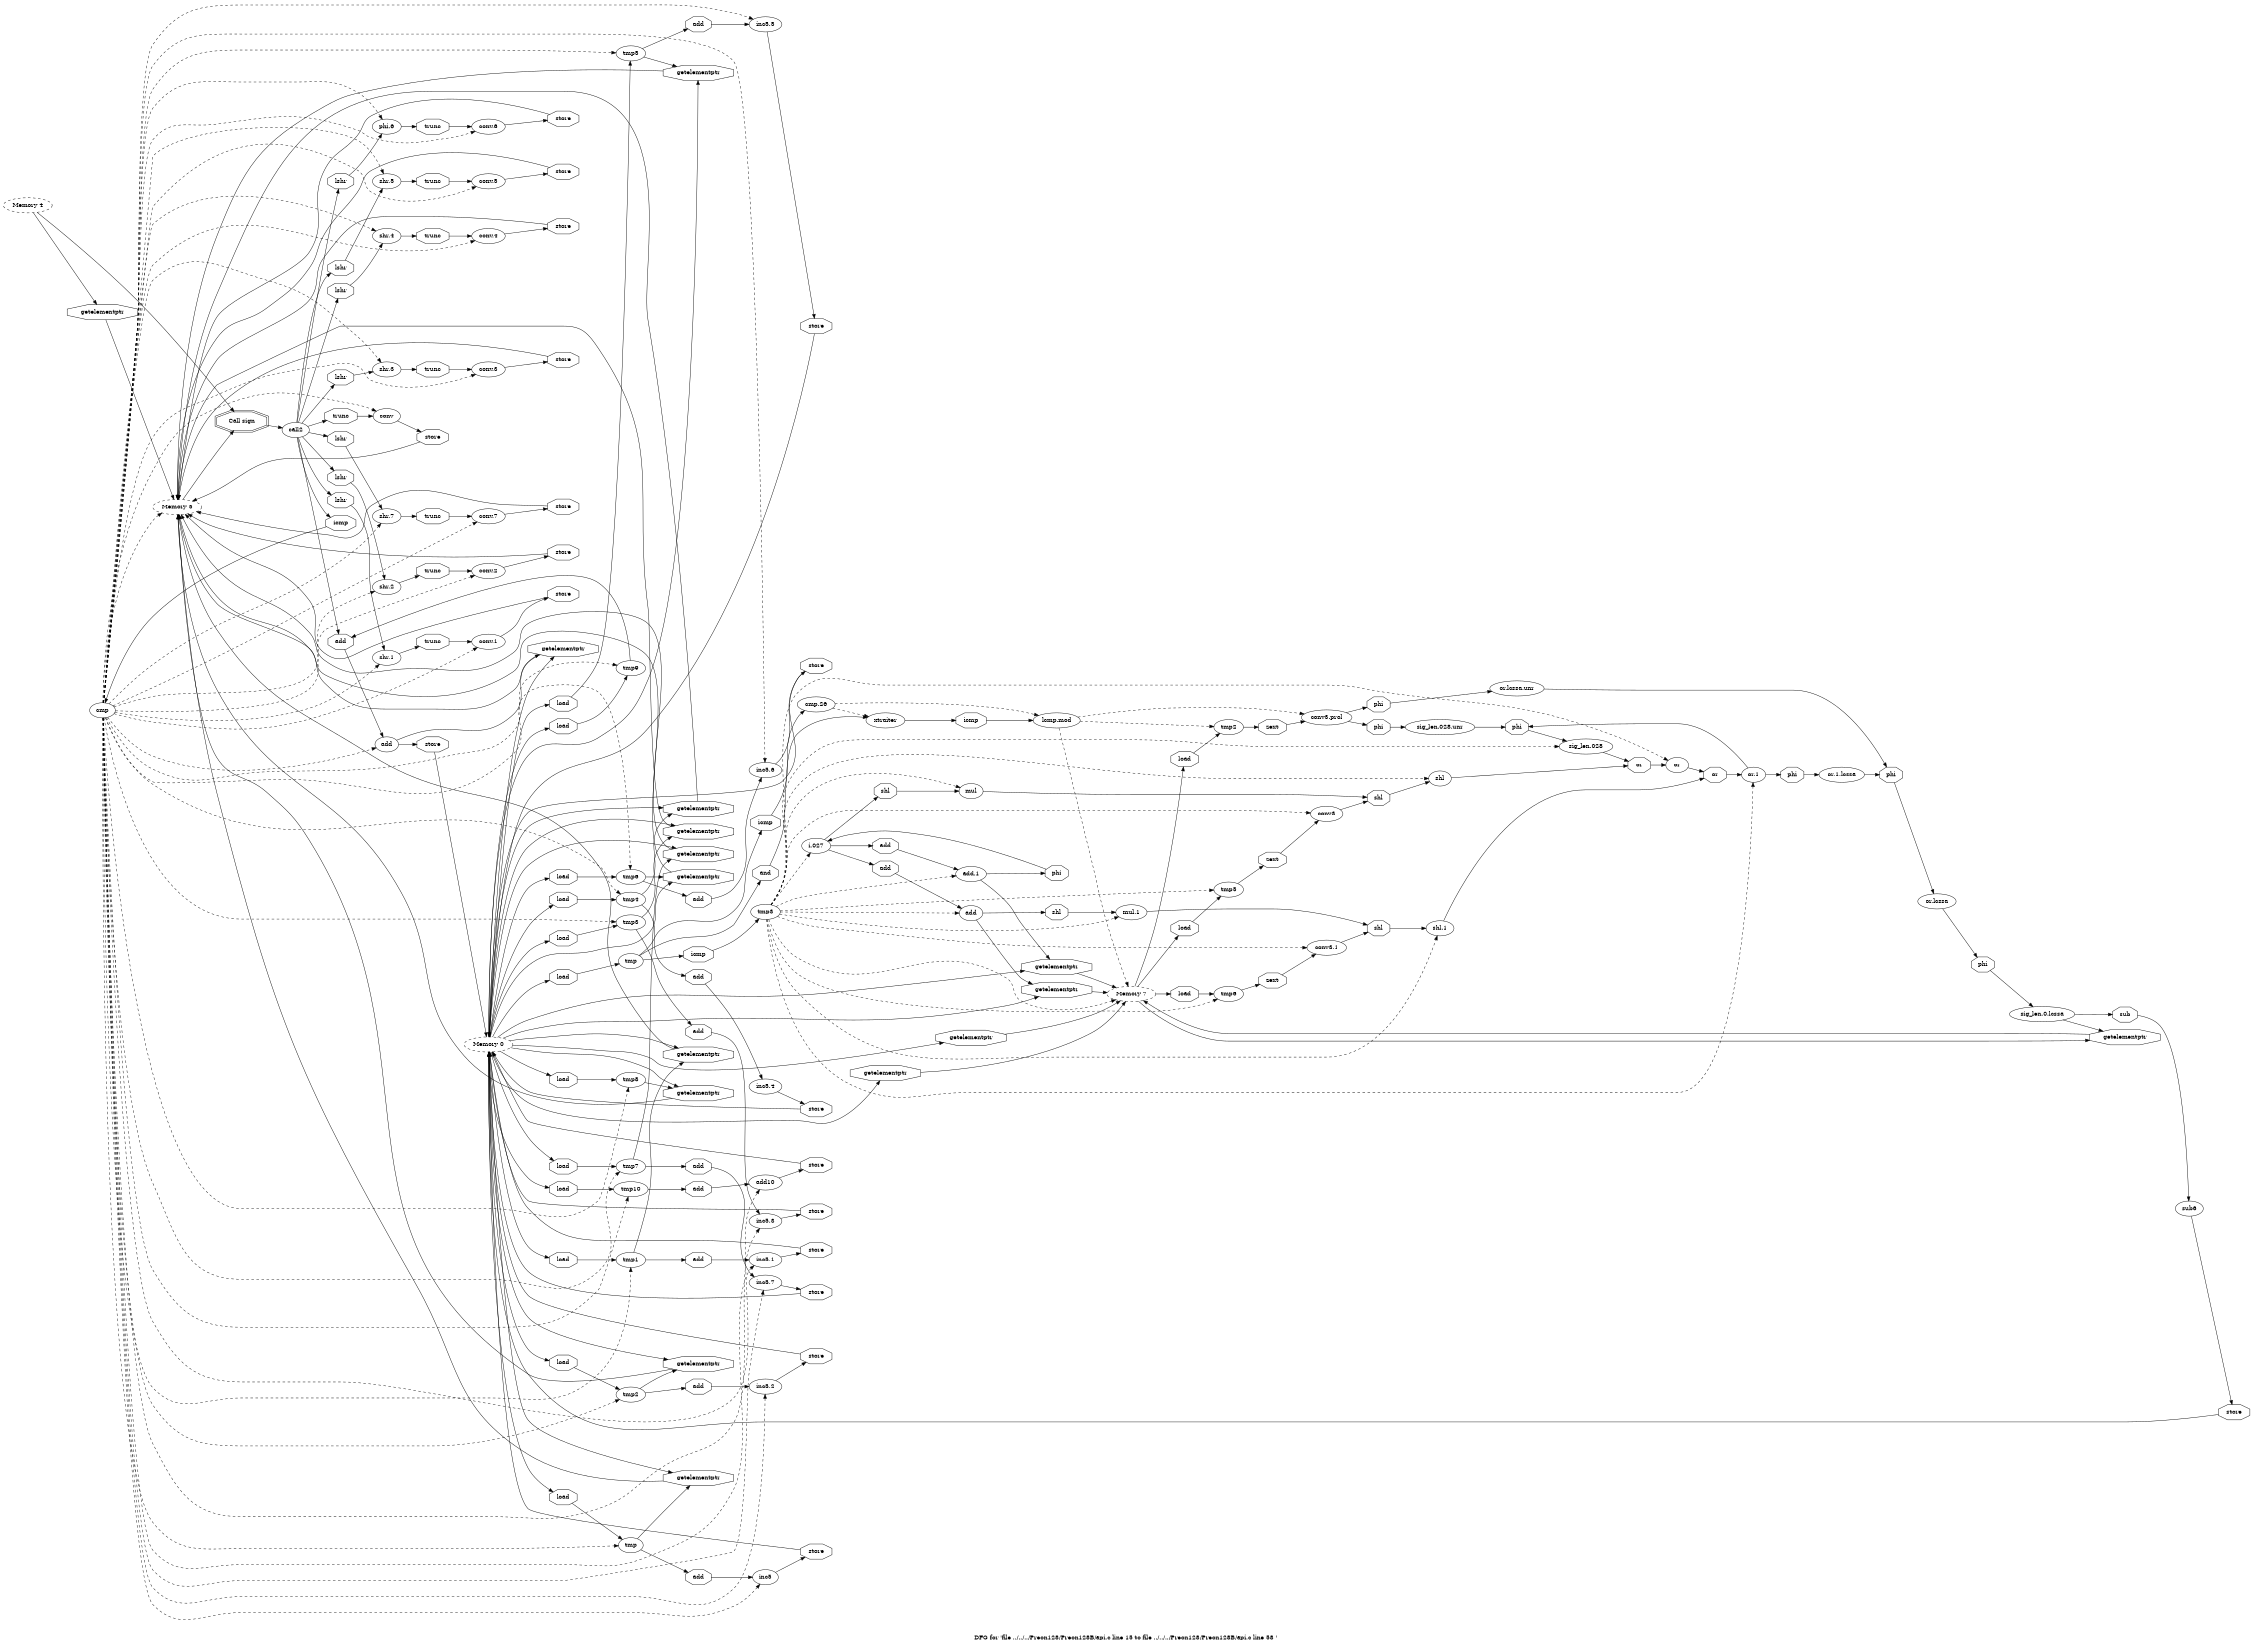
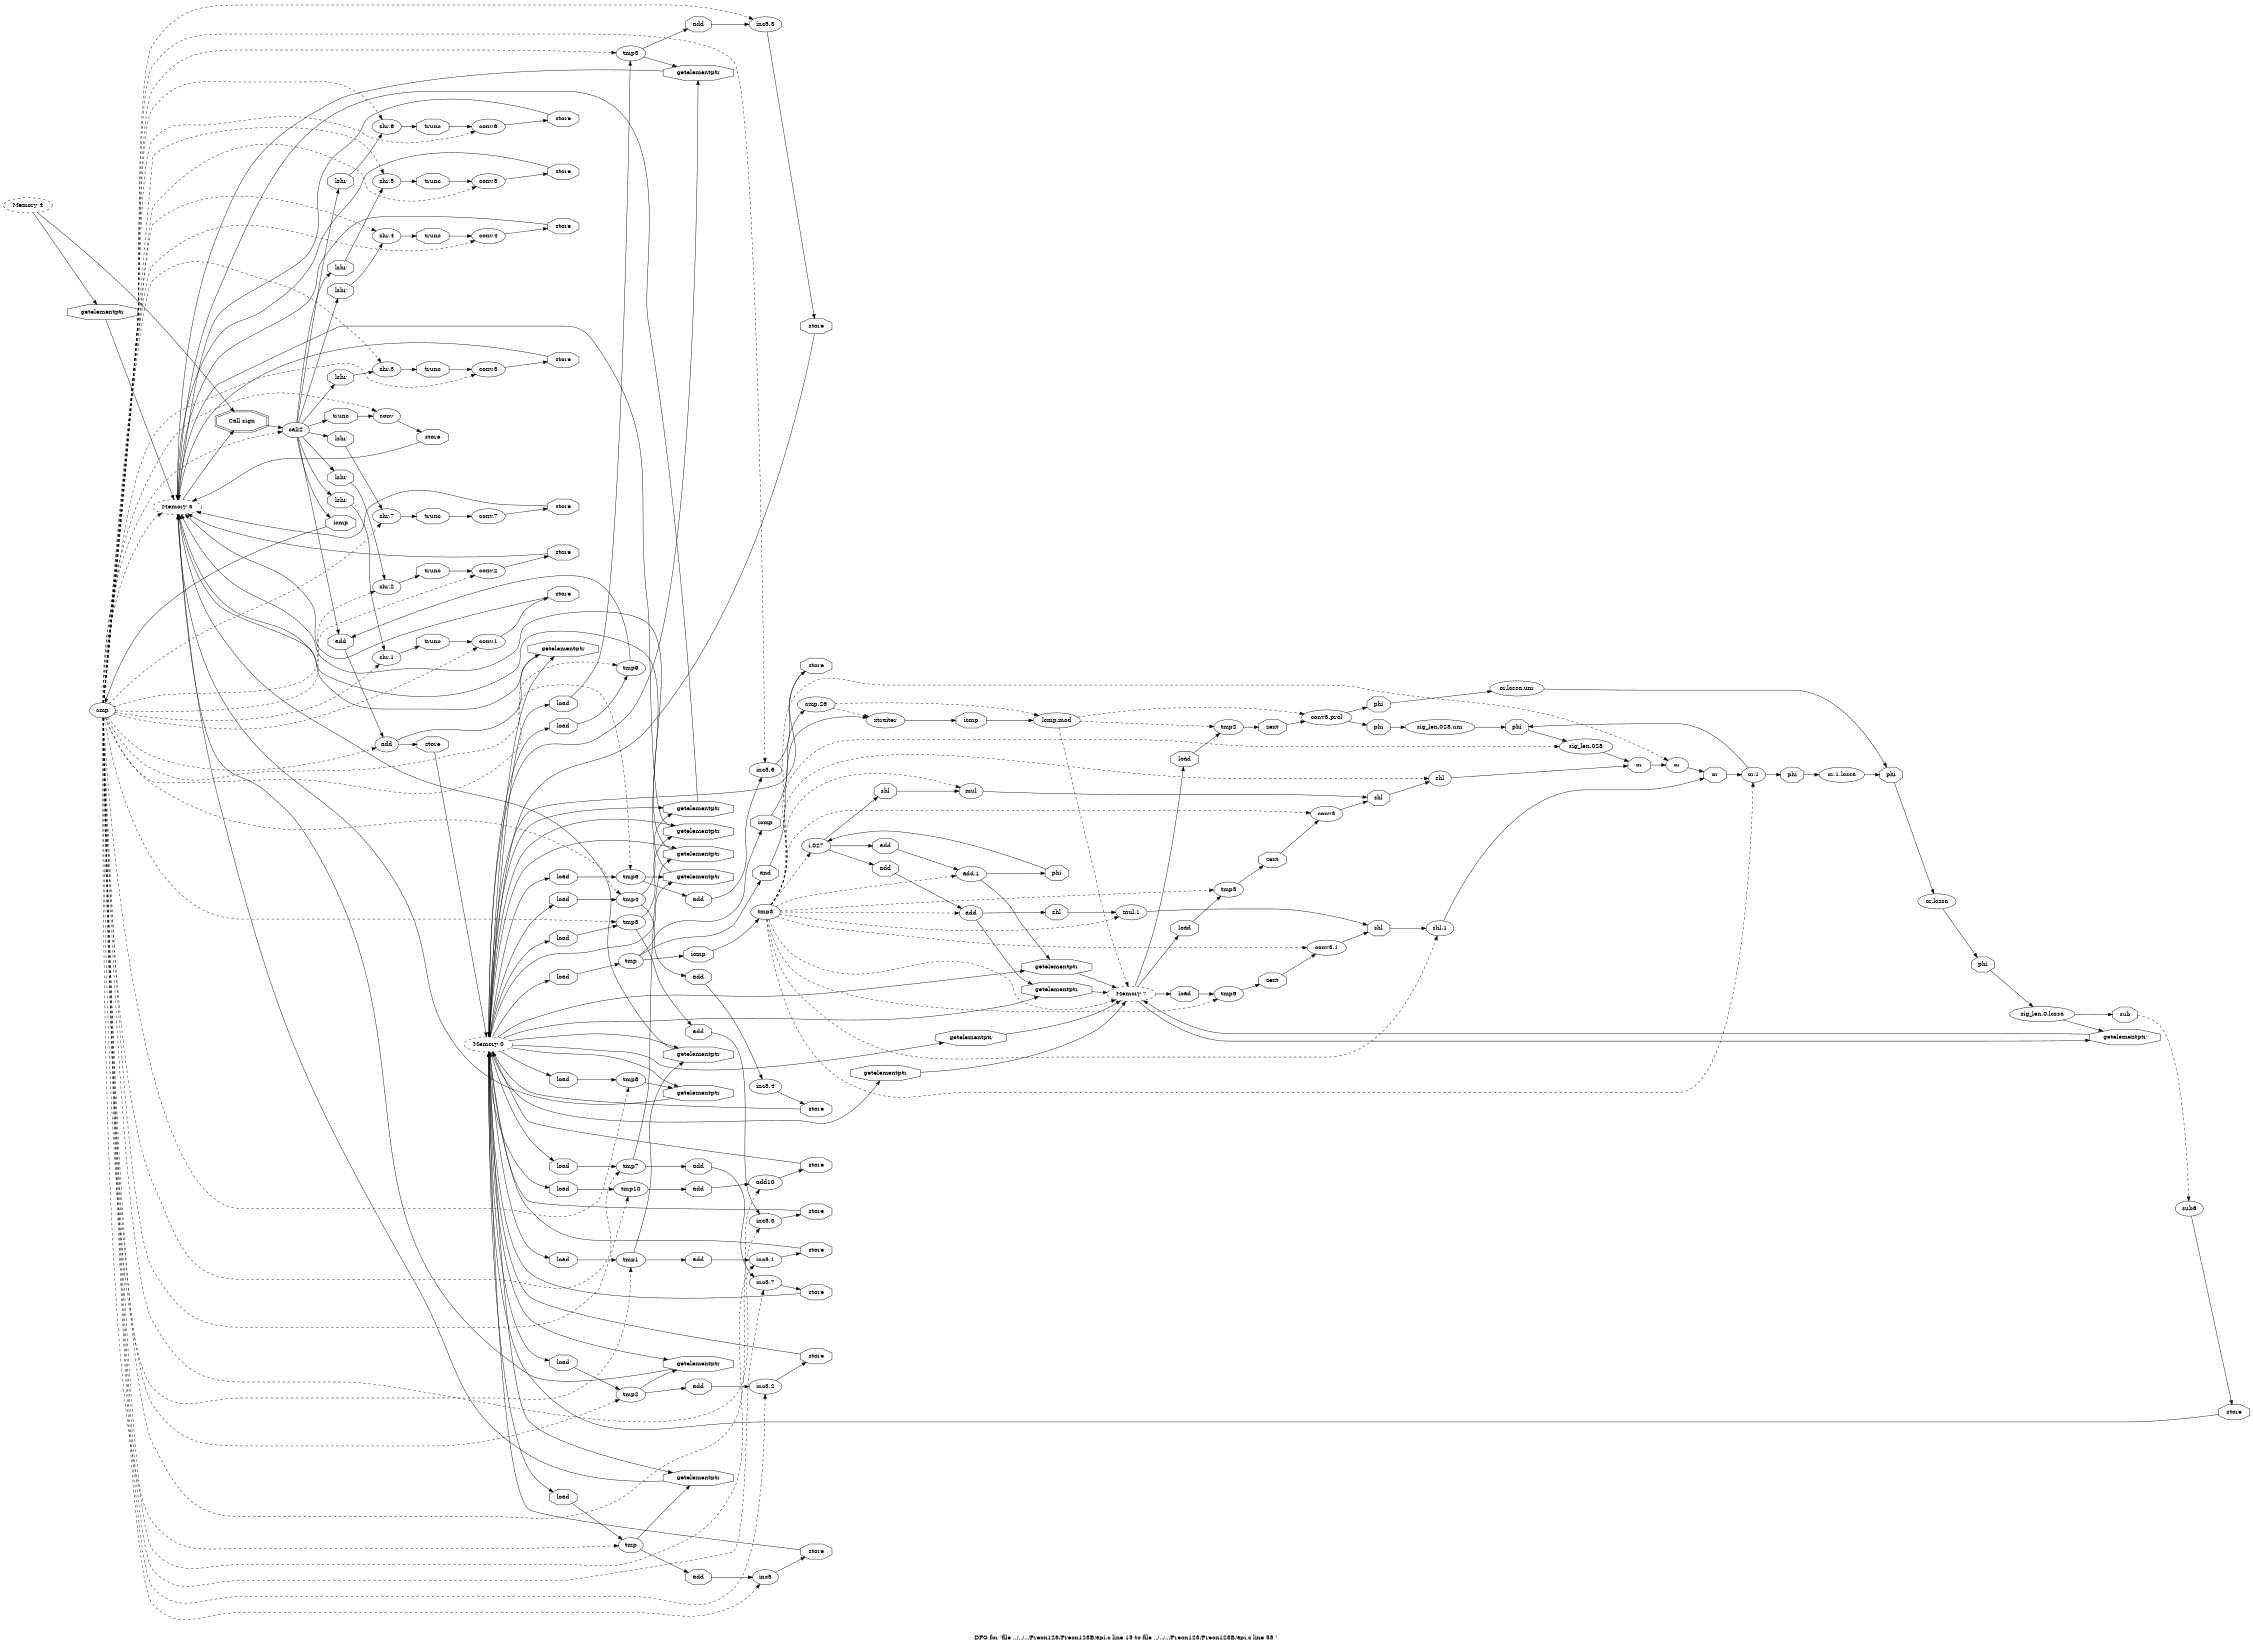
(387, 127) -> (387, 127)
(285, 622) -> (135, 527)
(2181, 1097) -> (2181, 1097)
